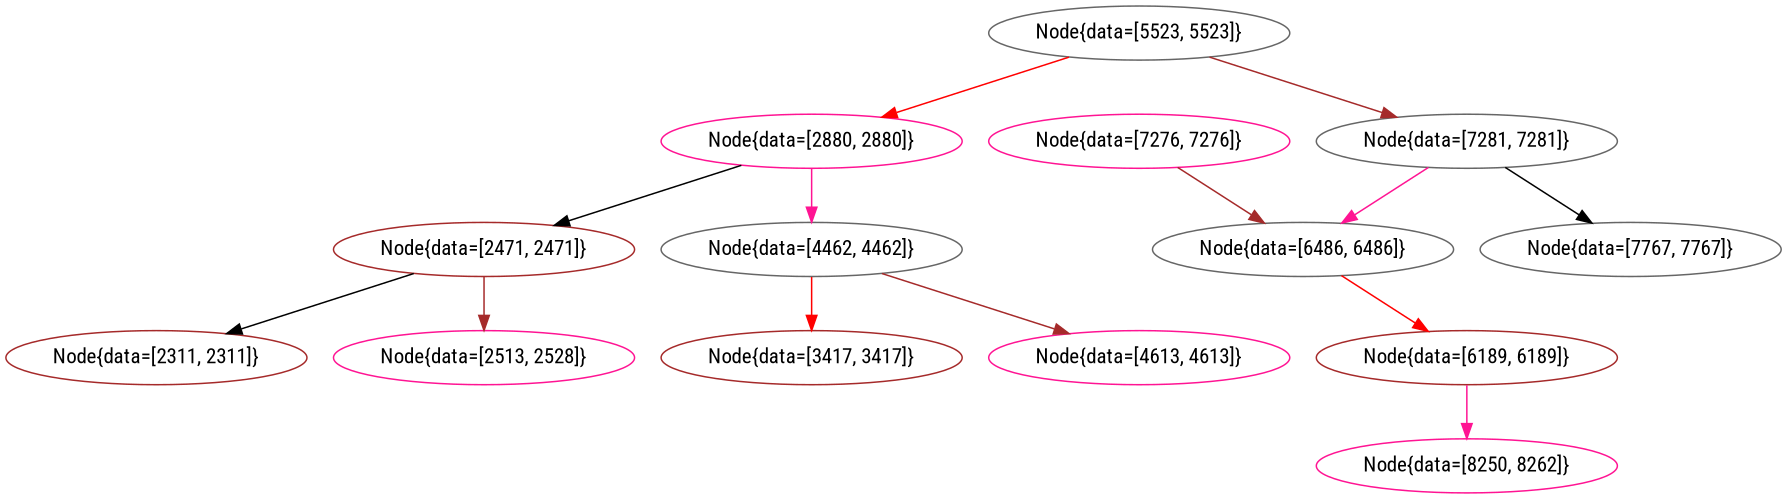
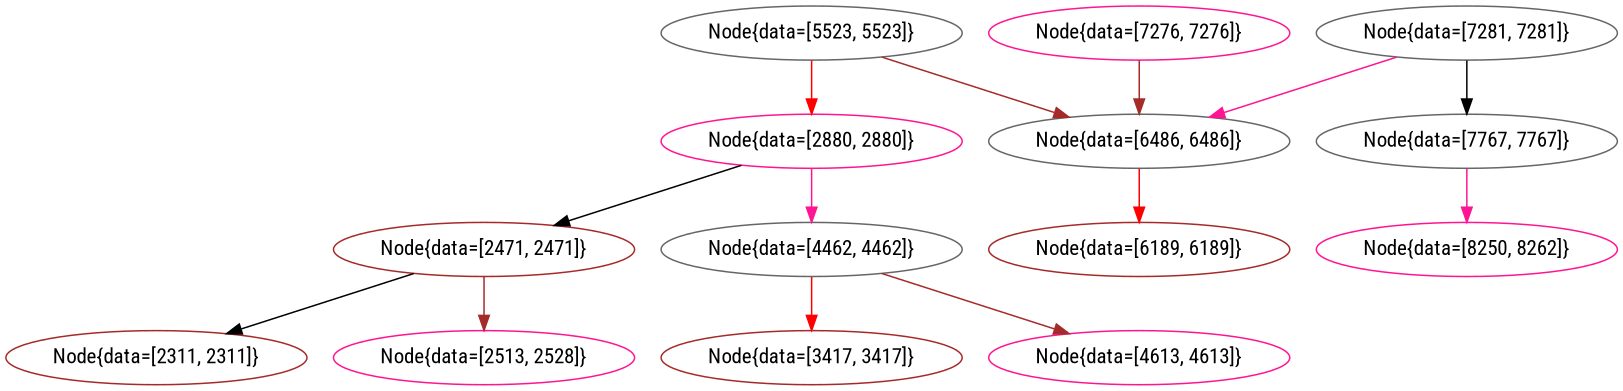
(1296, 85) -> (968, 85)
(1467, 404) -> (1467, 188)
